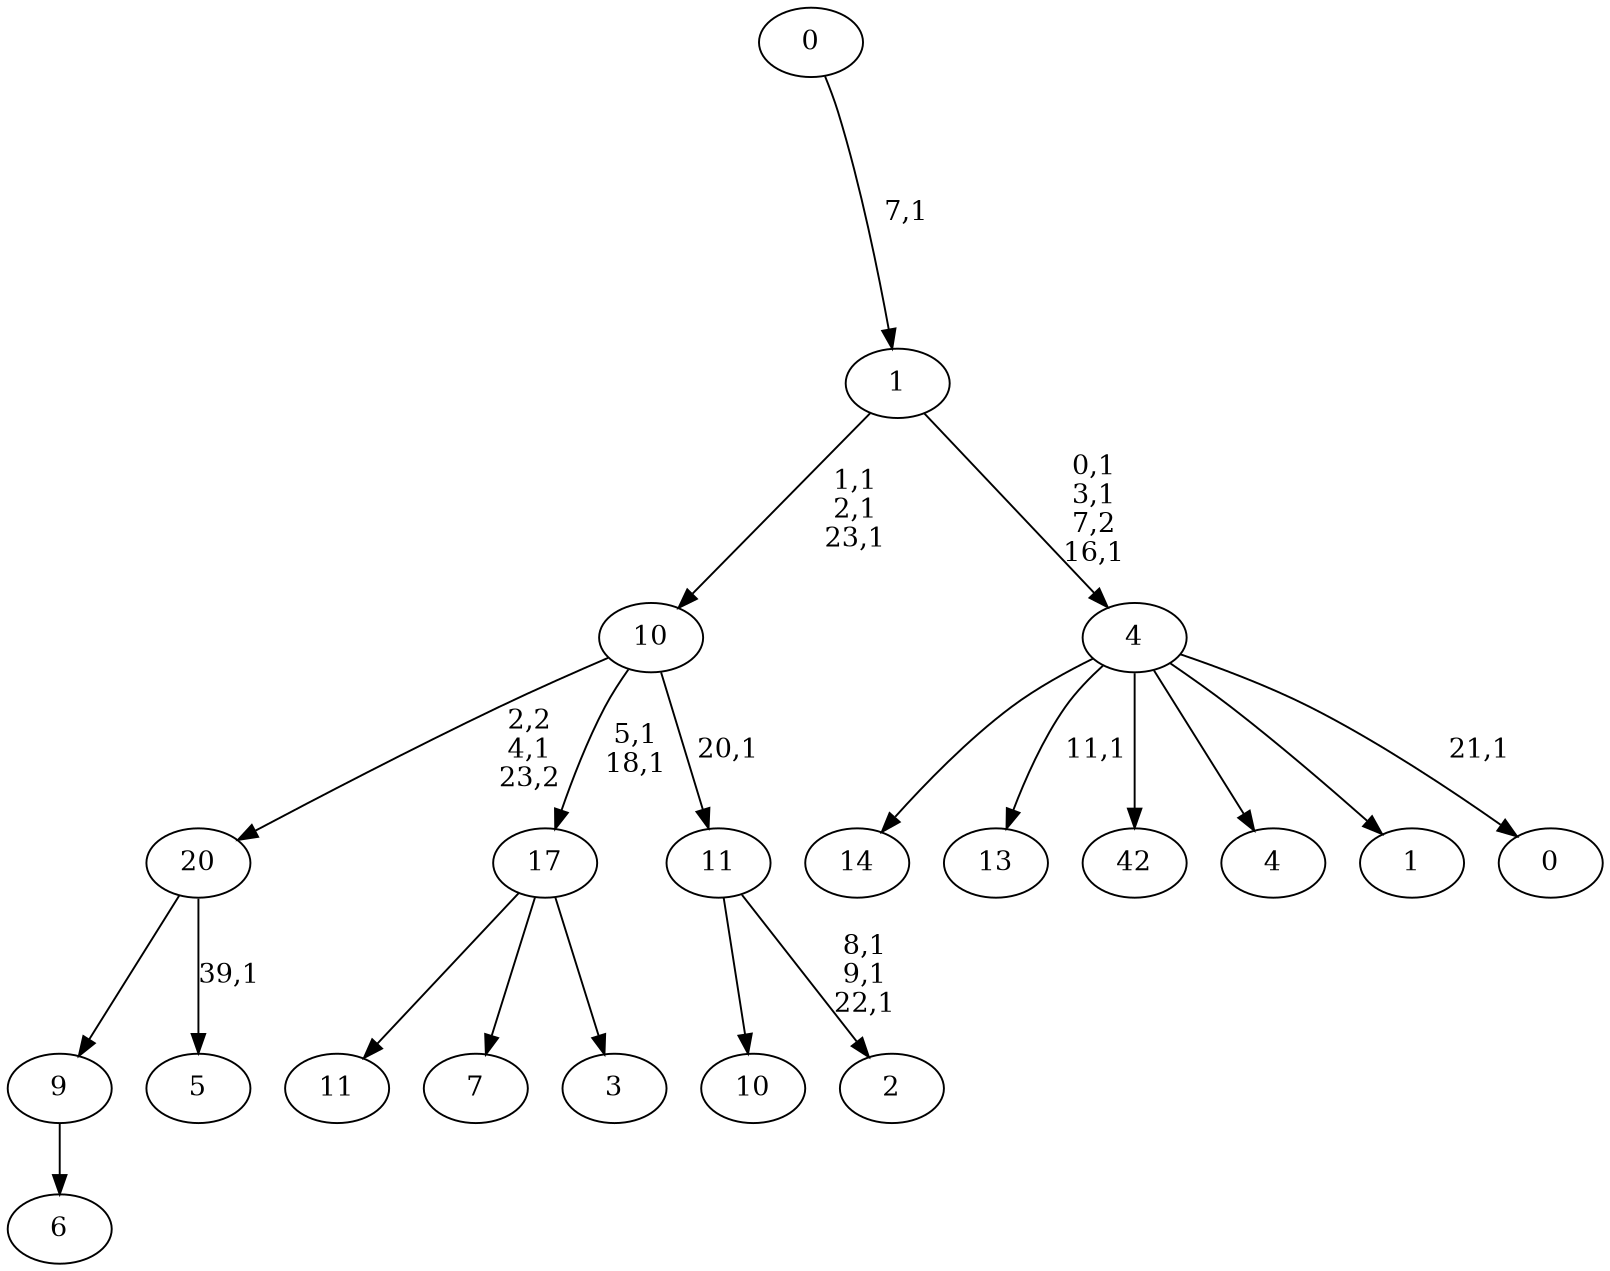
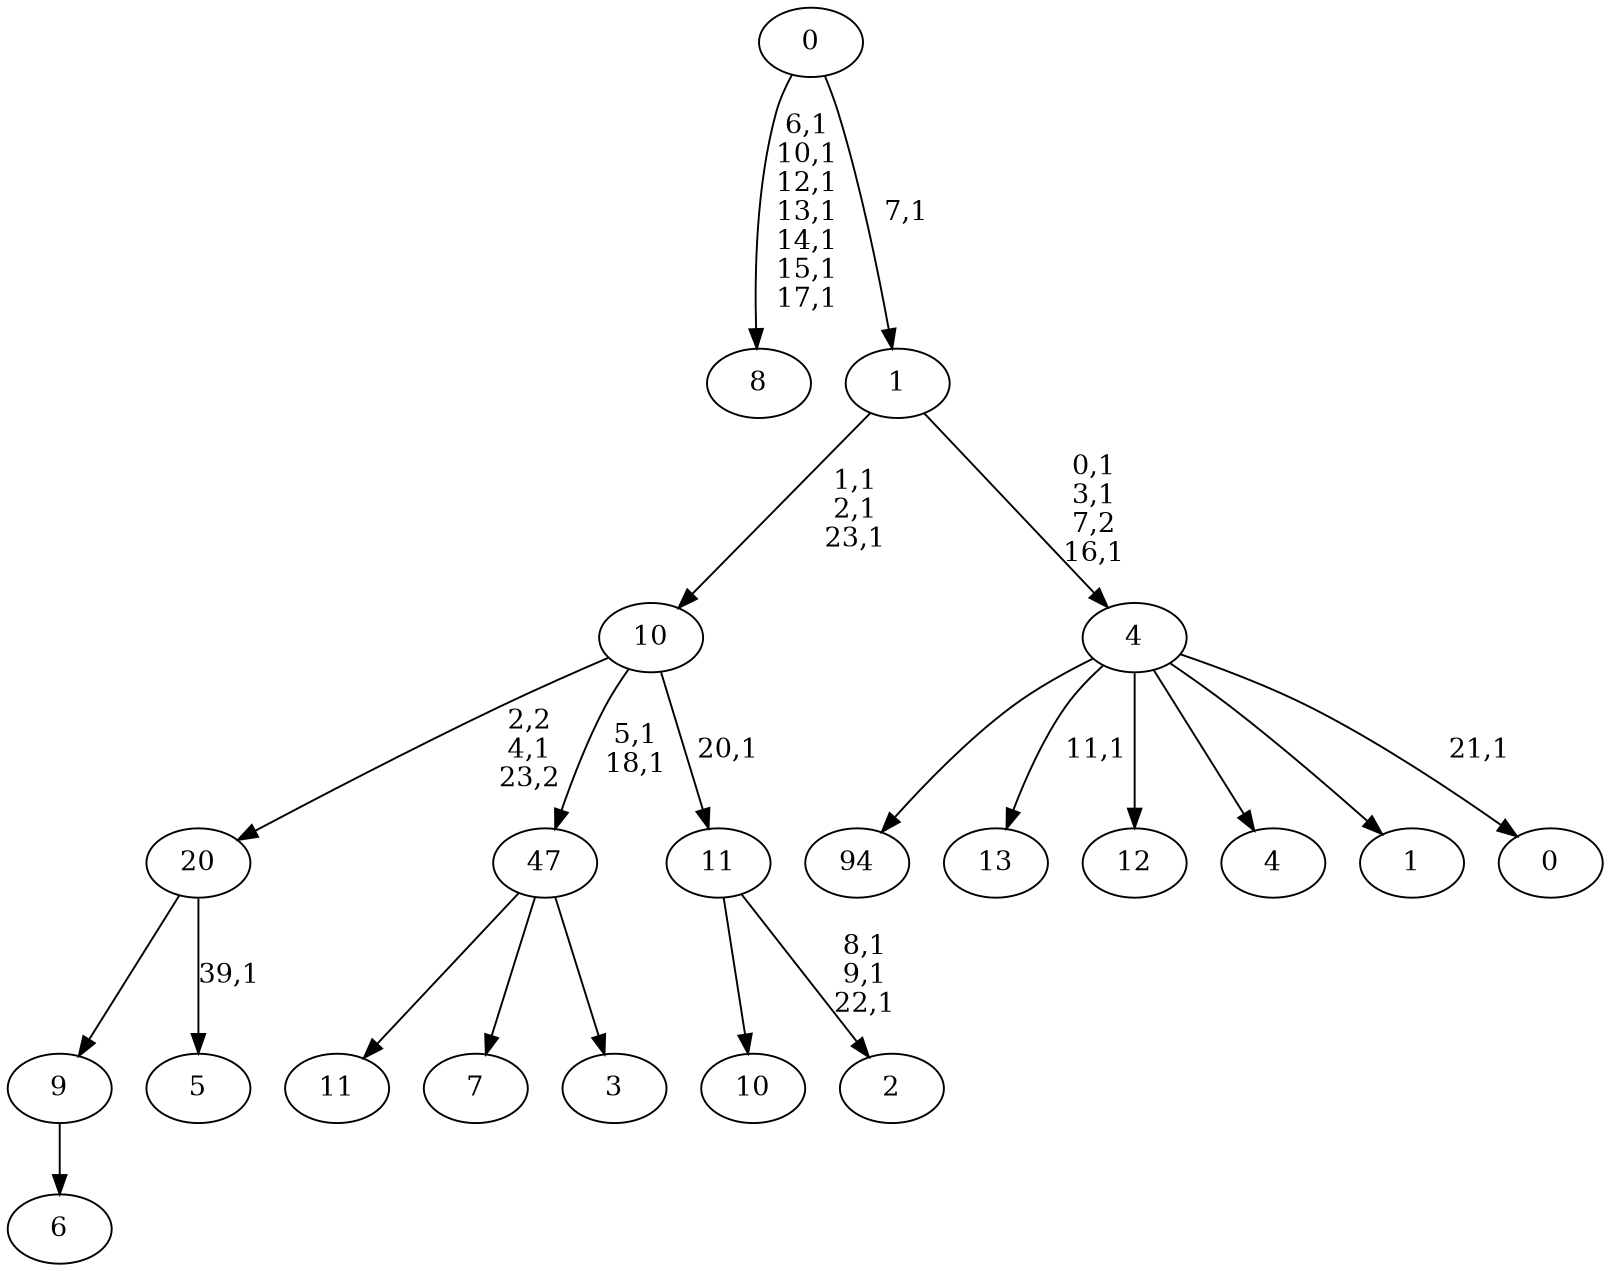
none -> (759, 383)
(545, 863) -> (545, 863)
(857, 863) -> (857, 863)
(1135, 863) -> (1135, 863)
